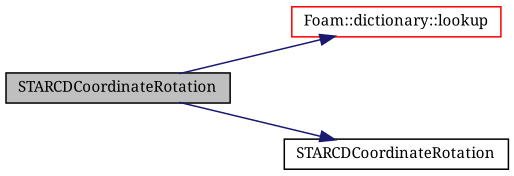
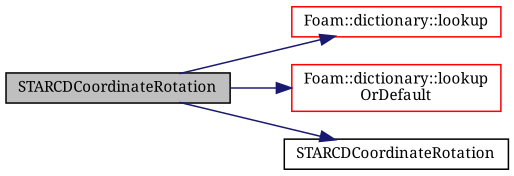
none -> (396, 88)
